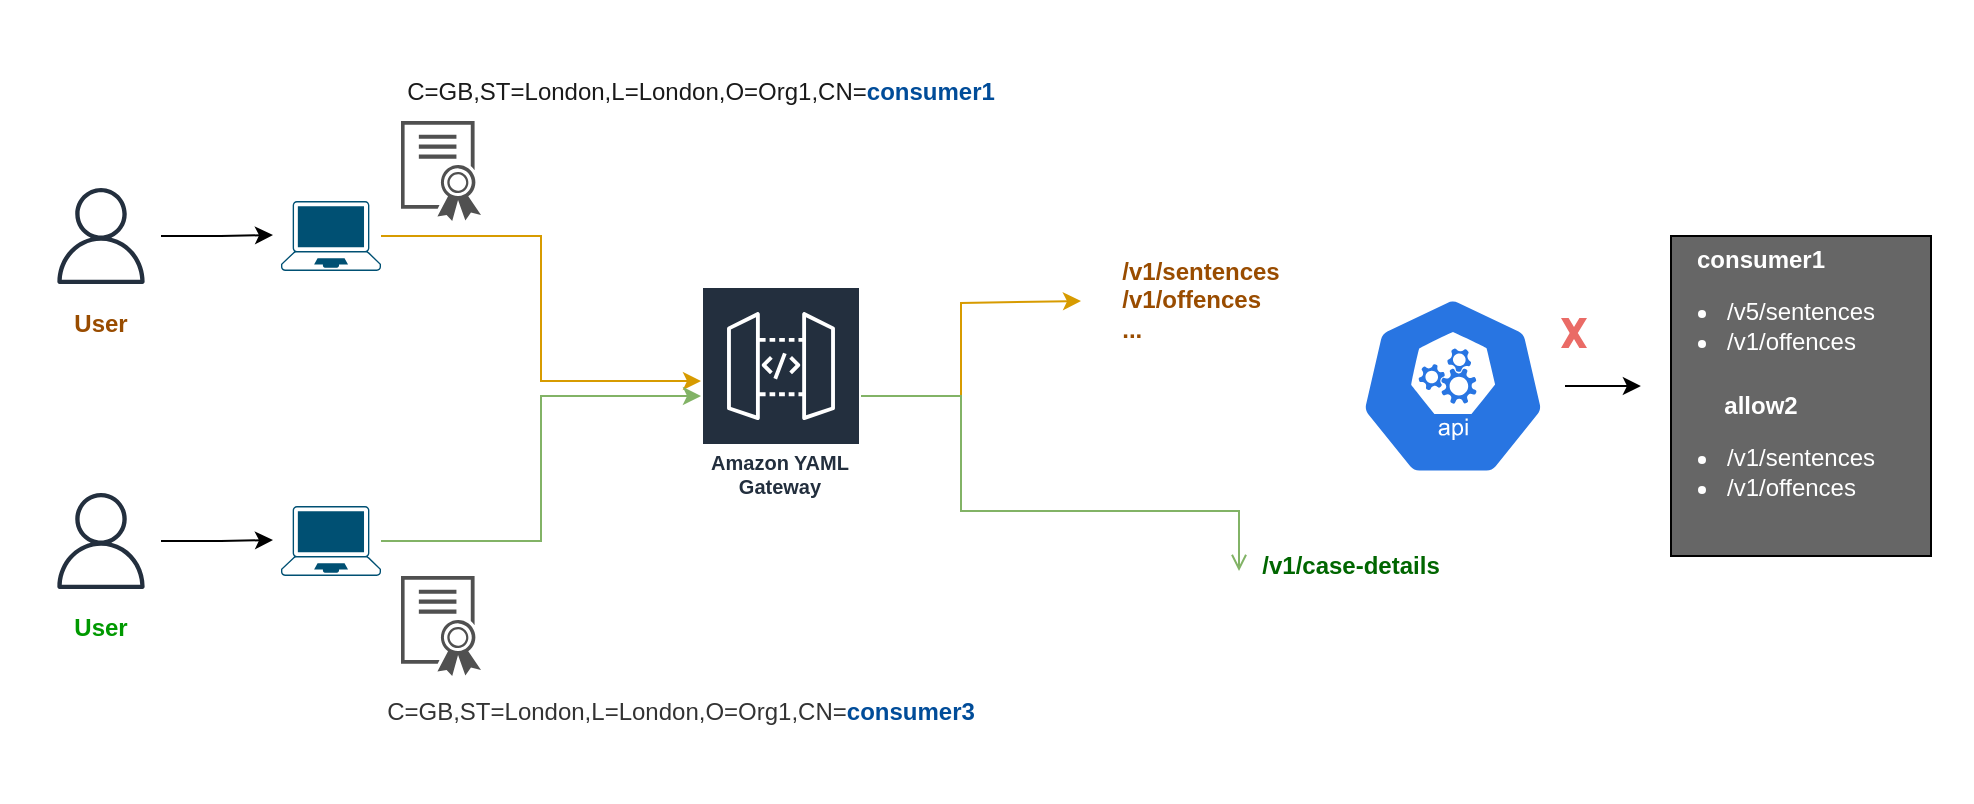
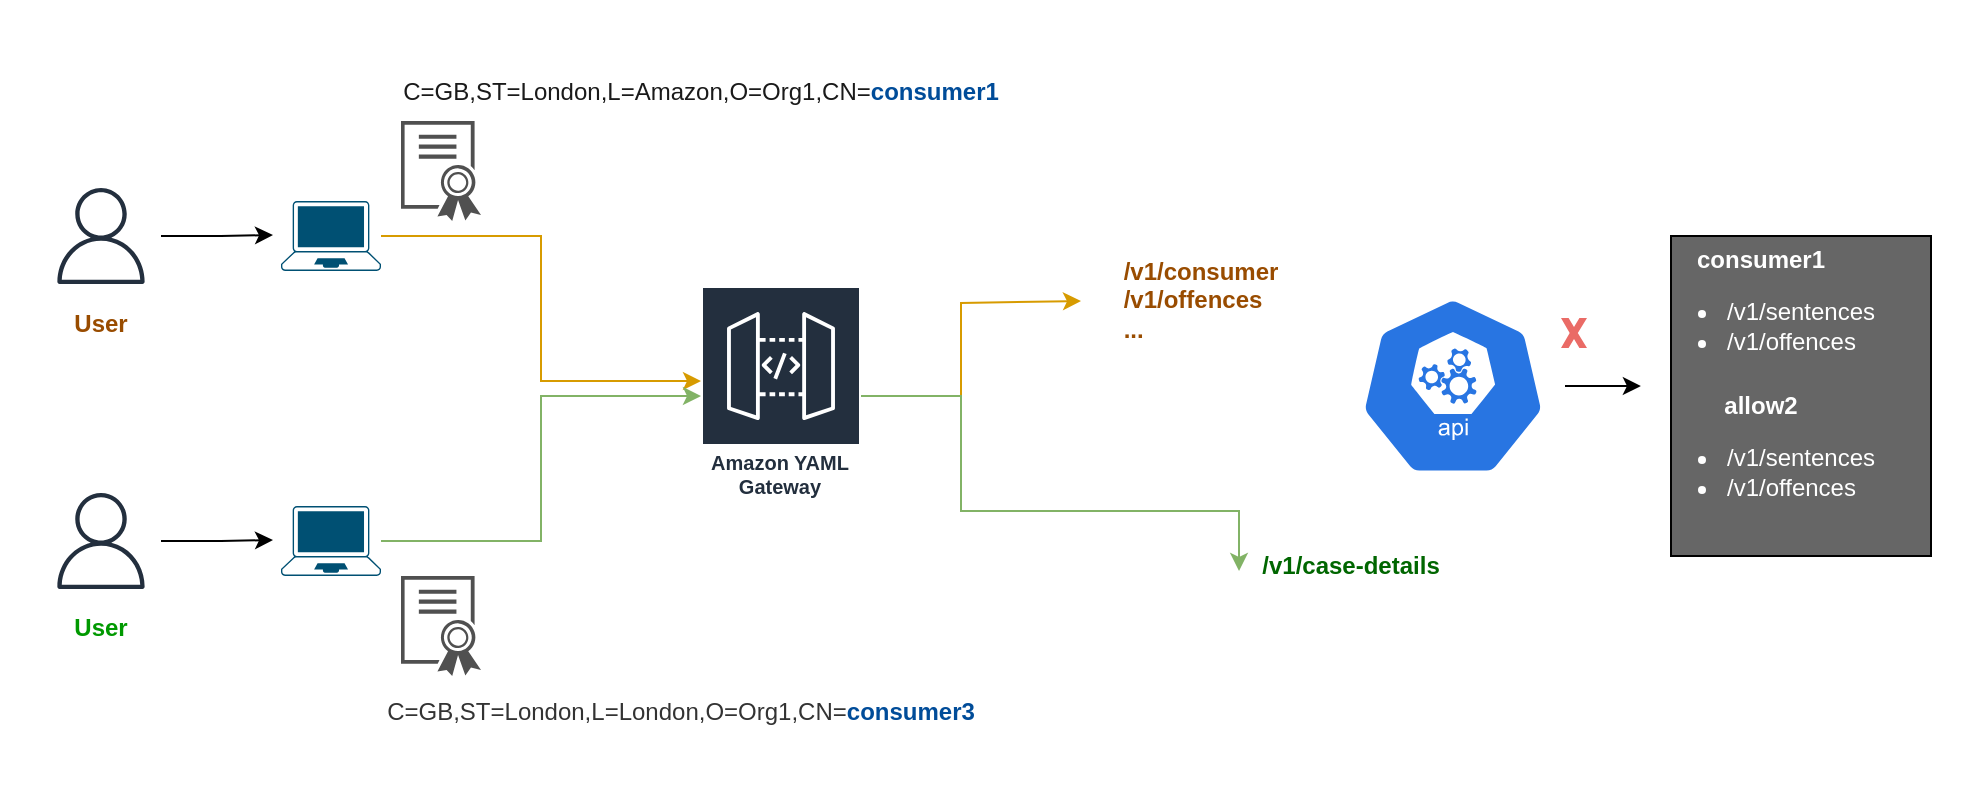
(702, 91) -> (702, 91)
(1202, 301) -> (1202, 301)
(1762, 301) -> (1762, 301)
(1239, 559) -> (1239, 556)
